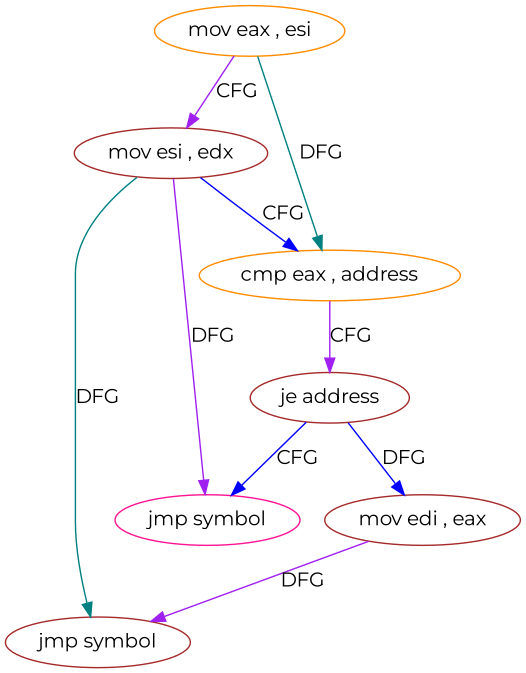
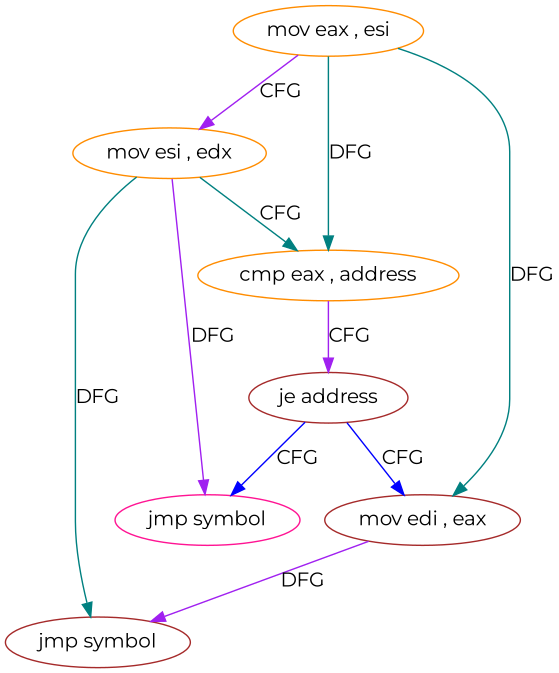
(171, 153) -> (170, 153)
(243, 210) -> (243, 210)
none -> (510, 244)
(404, 459) -> (403, 459)
